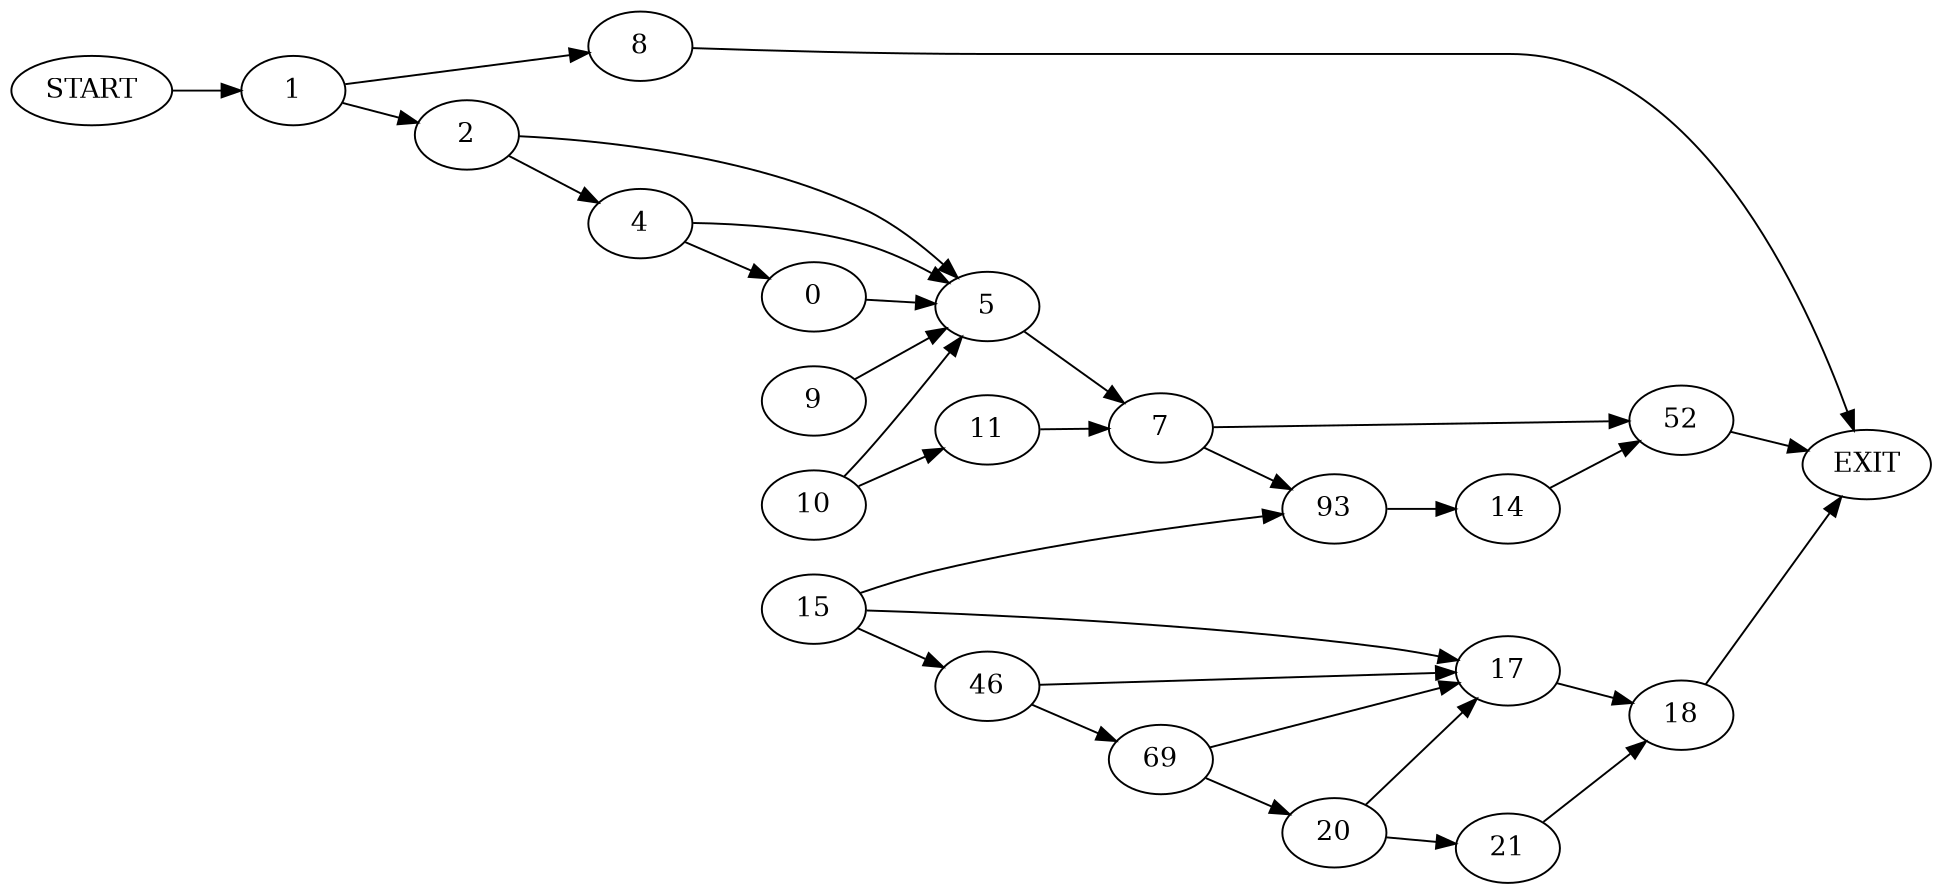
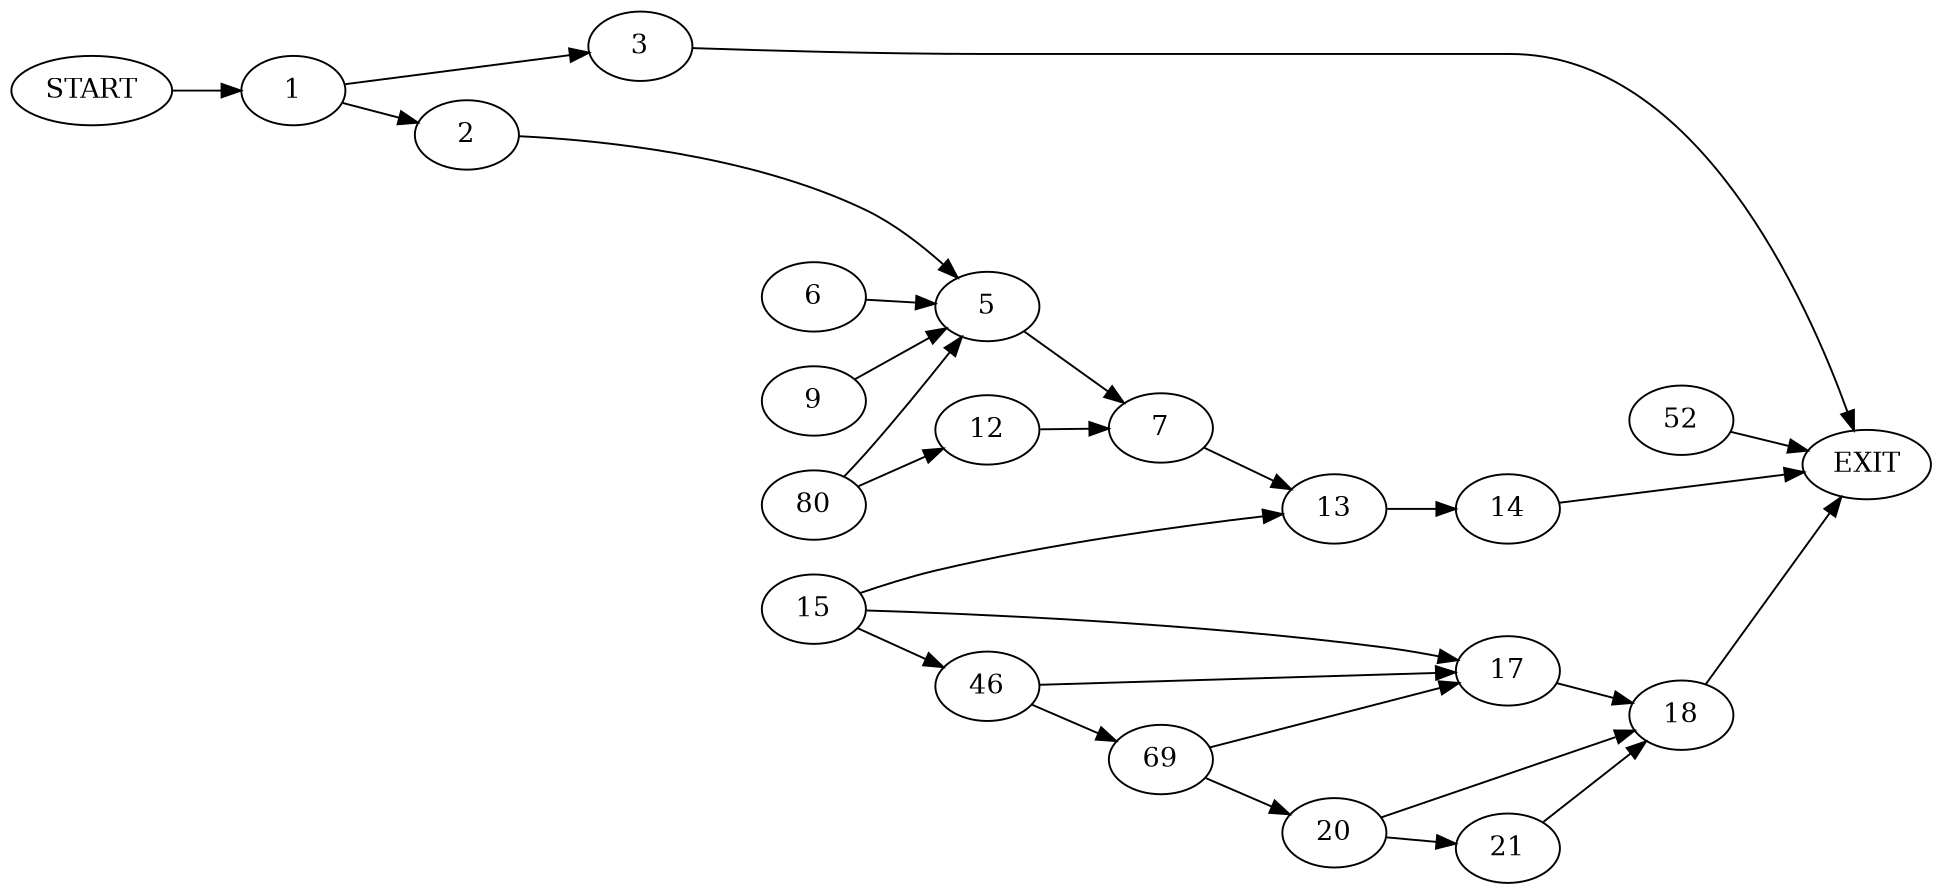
(640, 46) -> (640, 46)
(640, 224) -> none
(814, 297) -> (814, 297)
(1411, 424) -> none
(987, 430) -> (987, 430)
(1586, 469) -> (1672, 489)
(814, 505) -> (814, 505)
(1334, 509) -> (1334, 509)
(1414, 758) -> (1498, 777)
